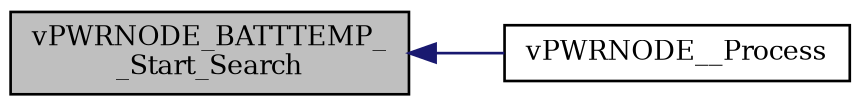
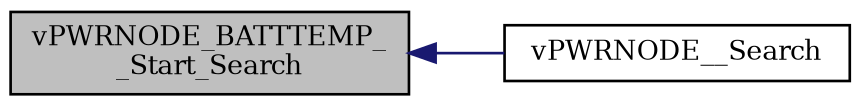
(677, 53) -> (677, 53)
